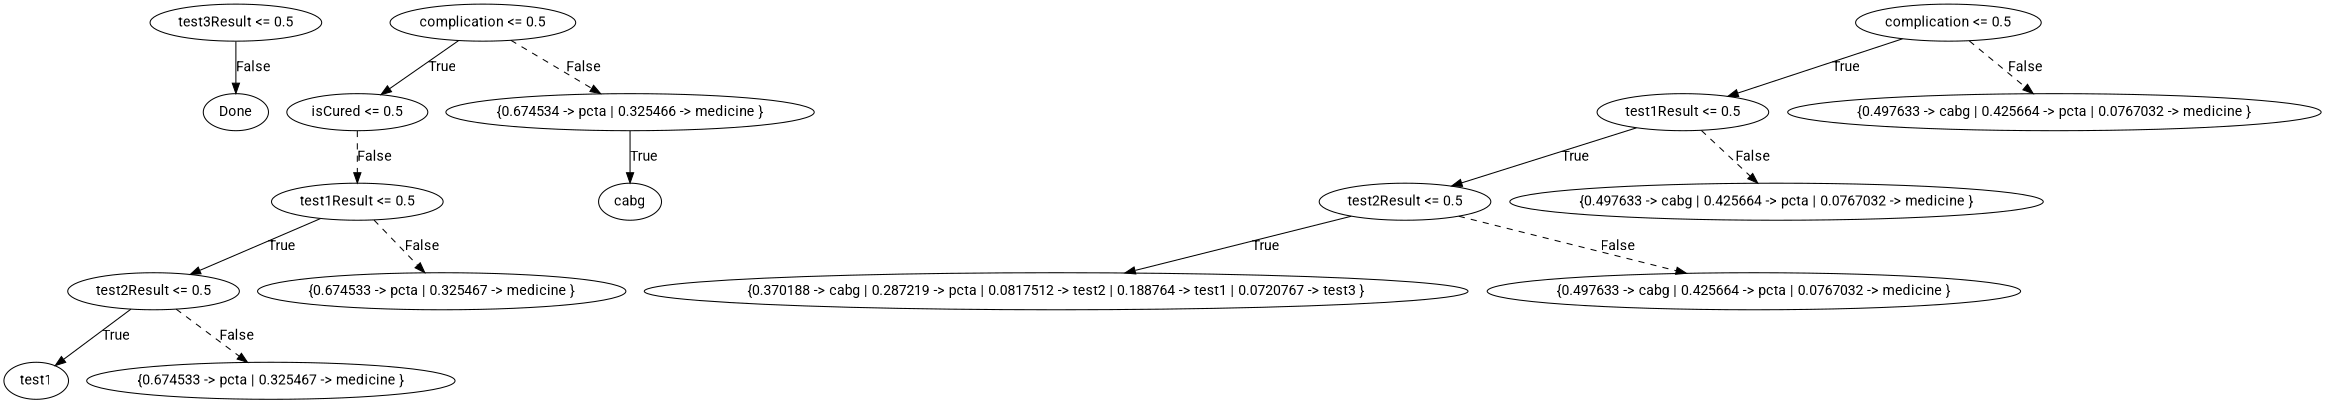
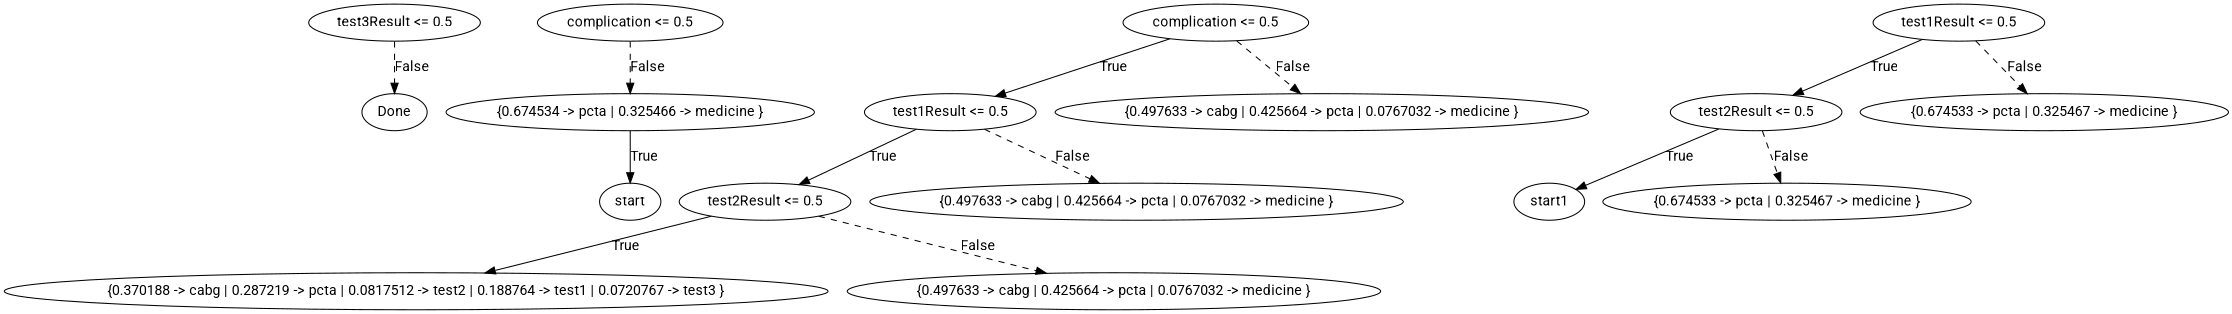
(236, 62) -> (395, 62)
(357, 112) -> none
(630, 202) -> (630, 202)
(36, 381) -> (1549, 202)
